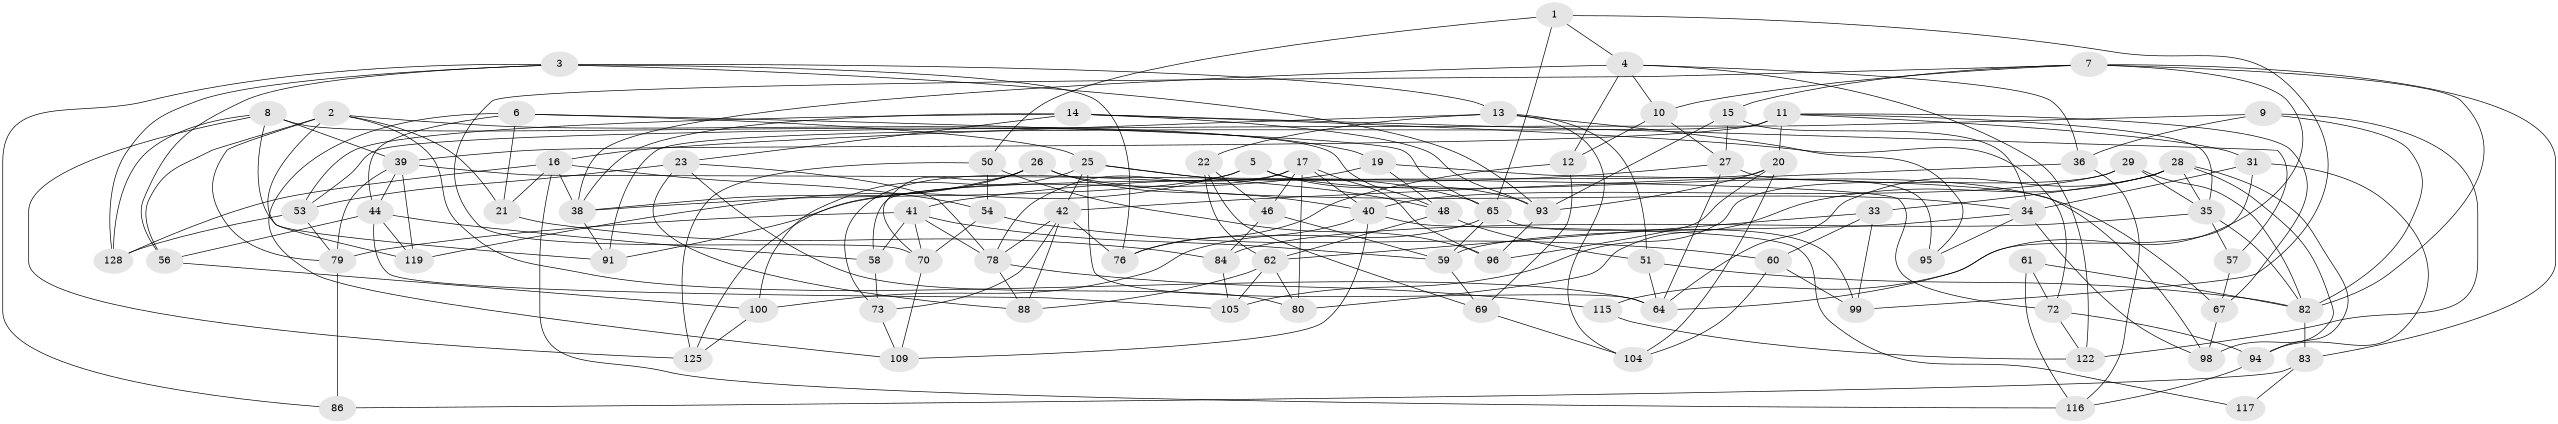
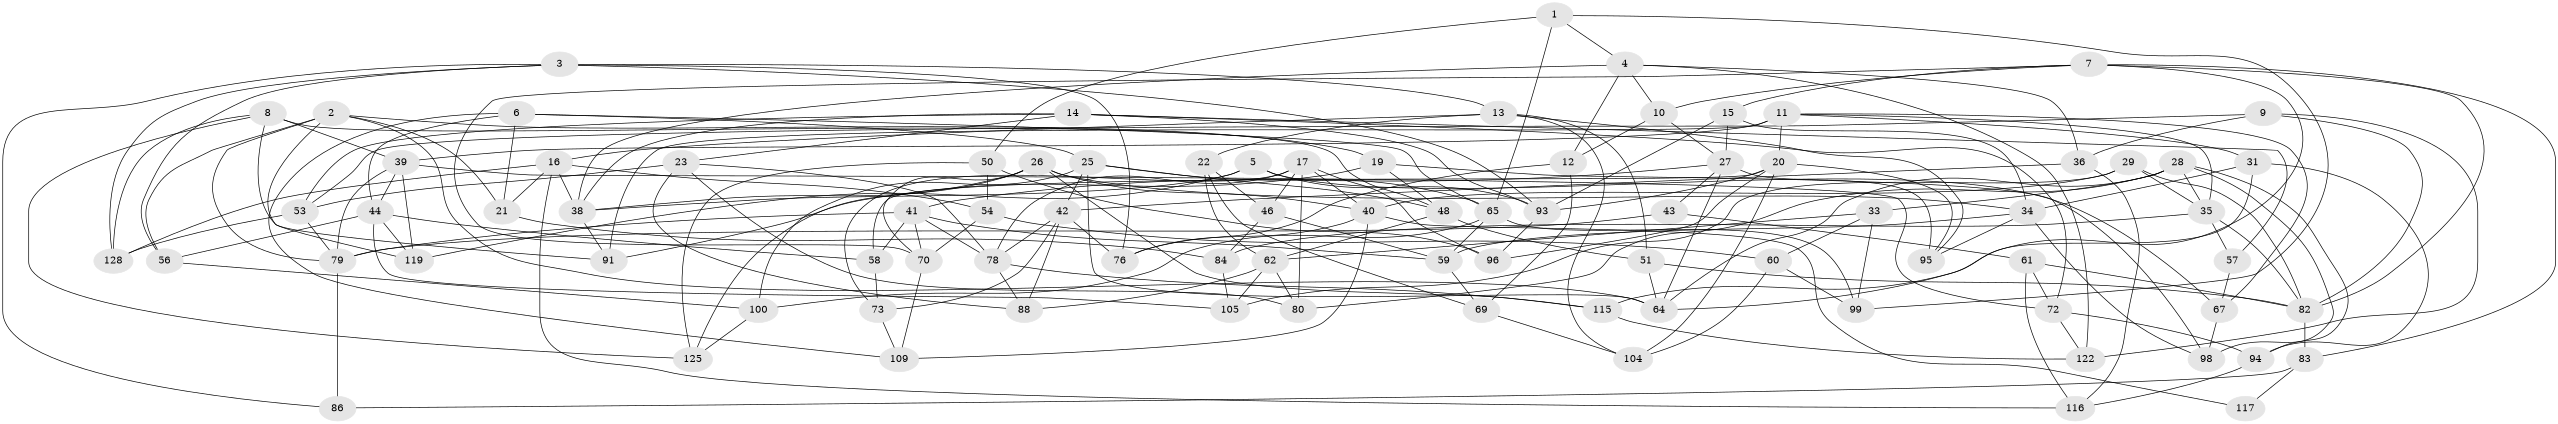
none -> (1902, 179)
none -> (1669, 212)
none -> (1202, 275)
